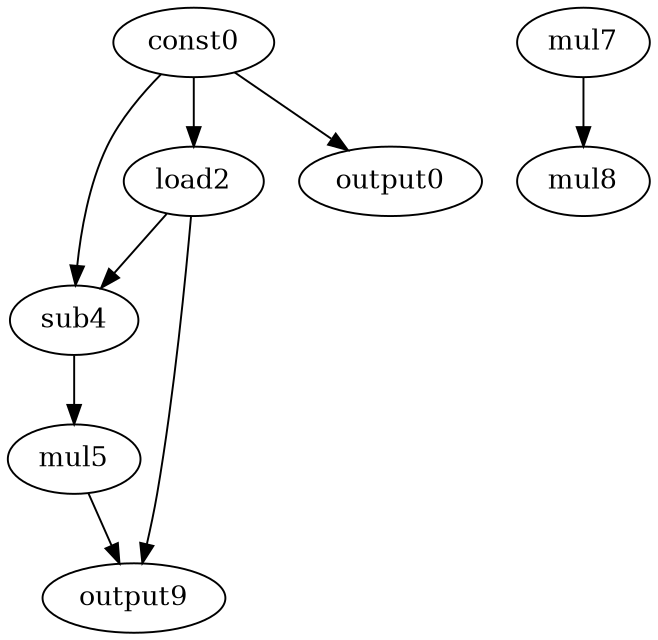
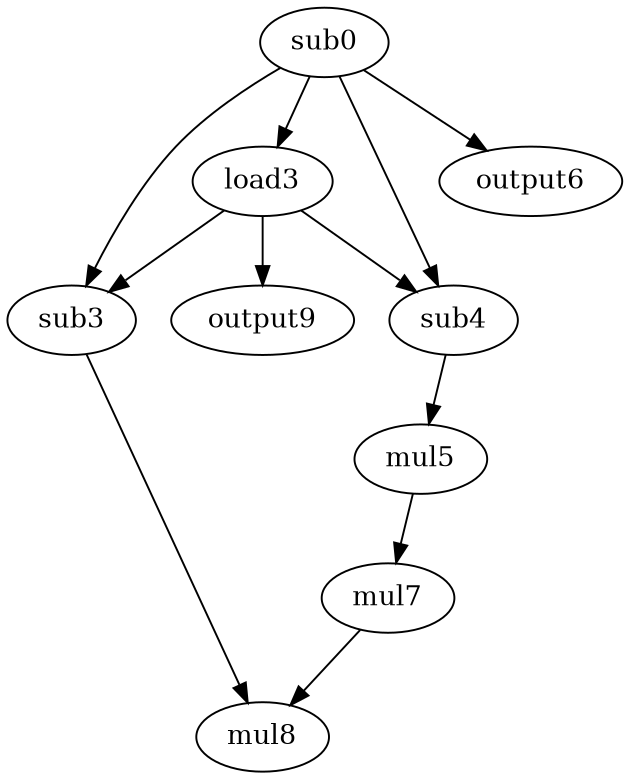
(194, 42) -> (324, 42)
(194, 181) -> (263, 181)
(391, 181) -> (531, 181)
none -> (72, 320)
(100, 519) -> (407, 519)
